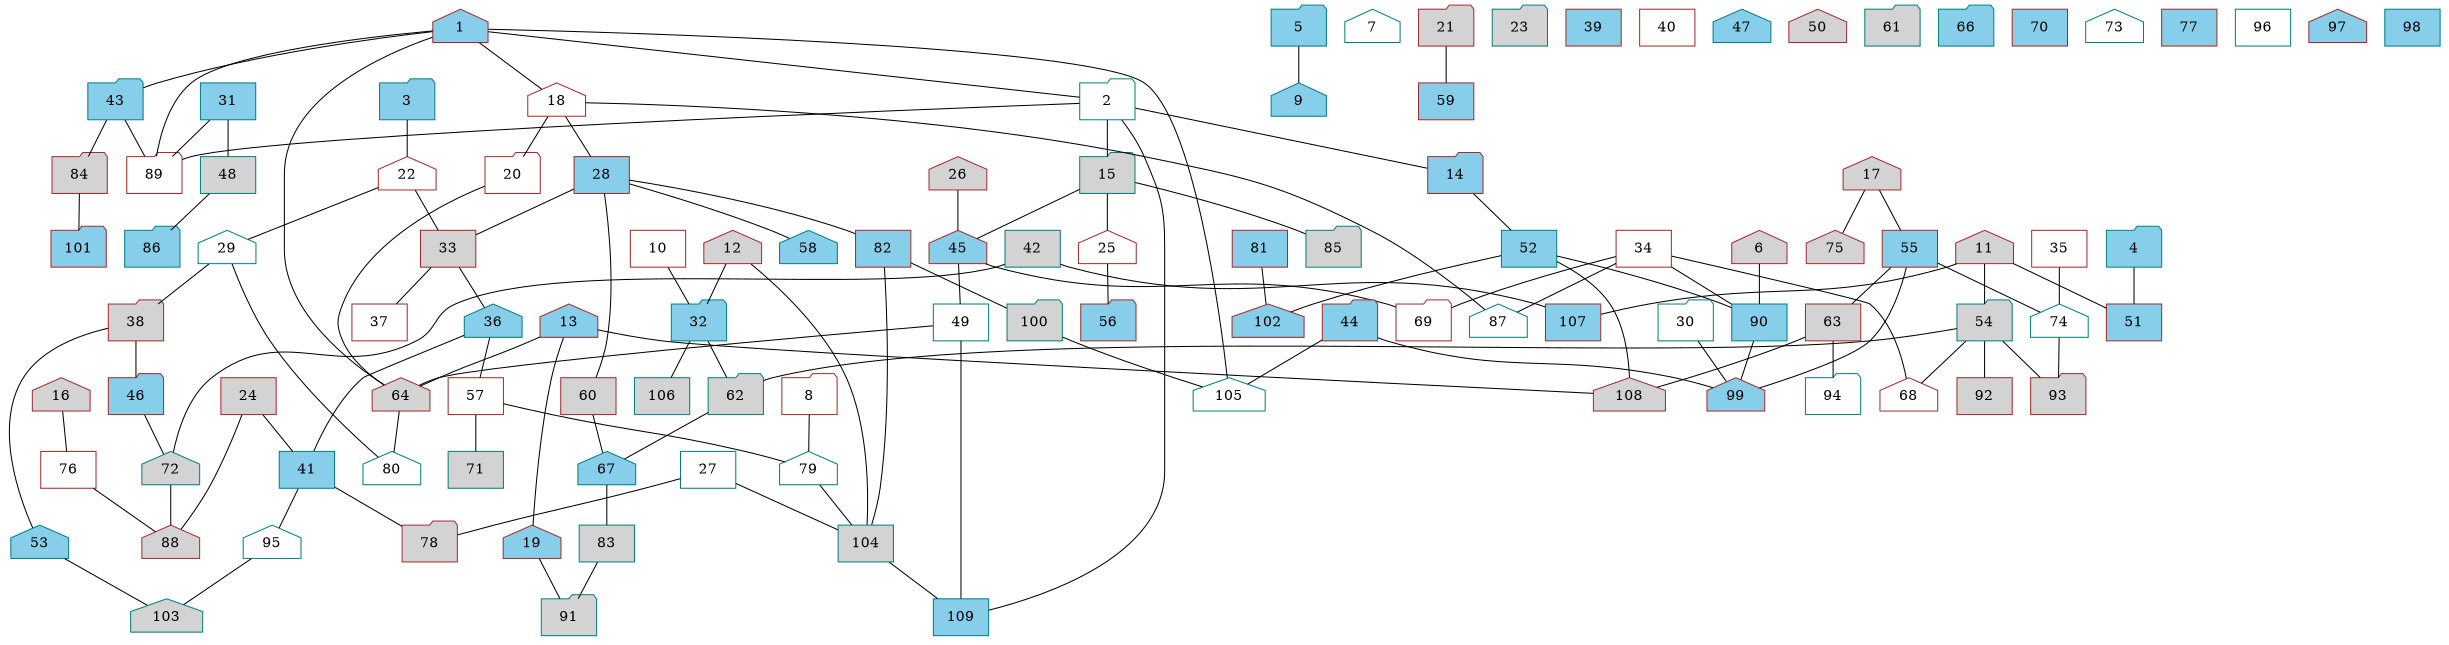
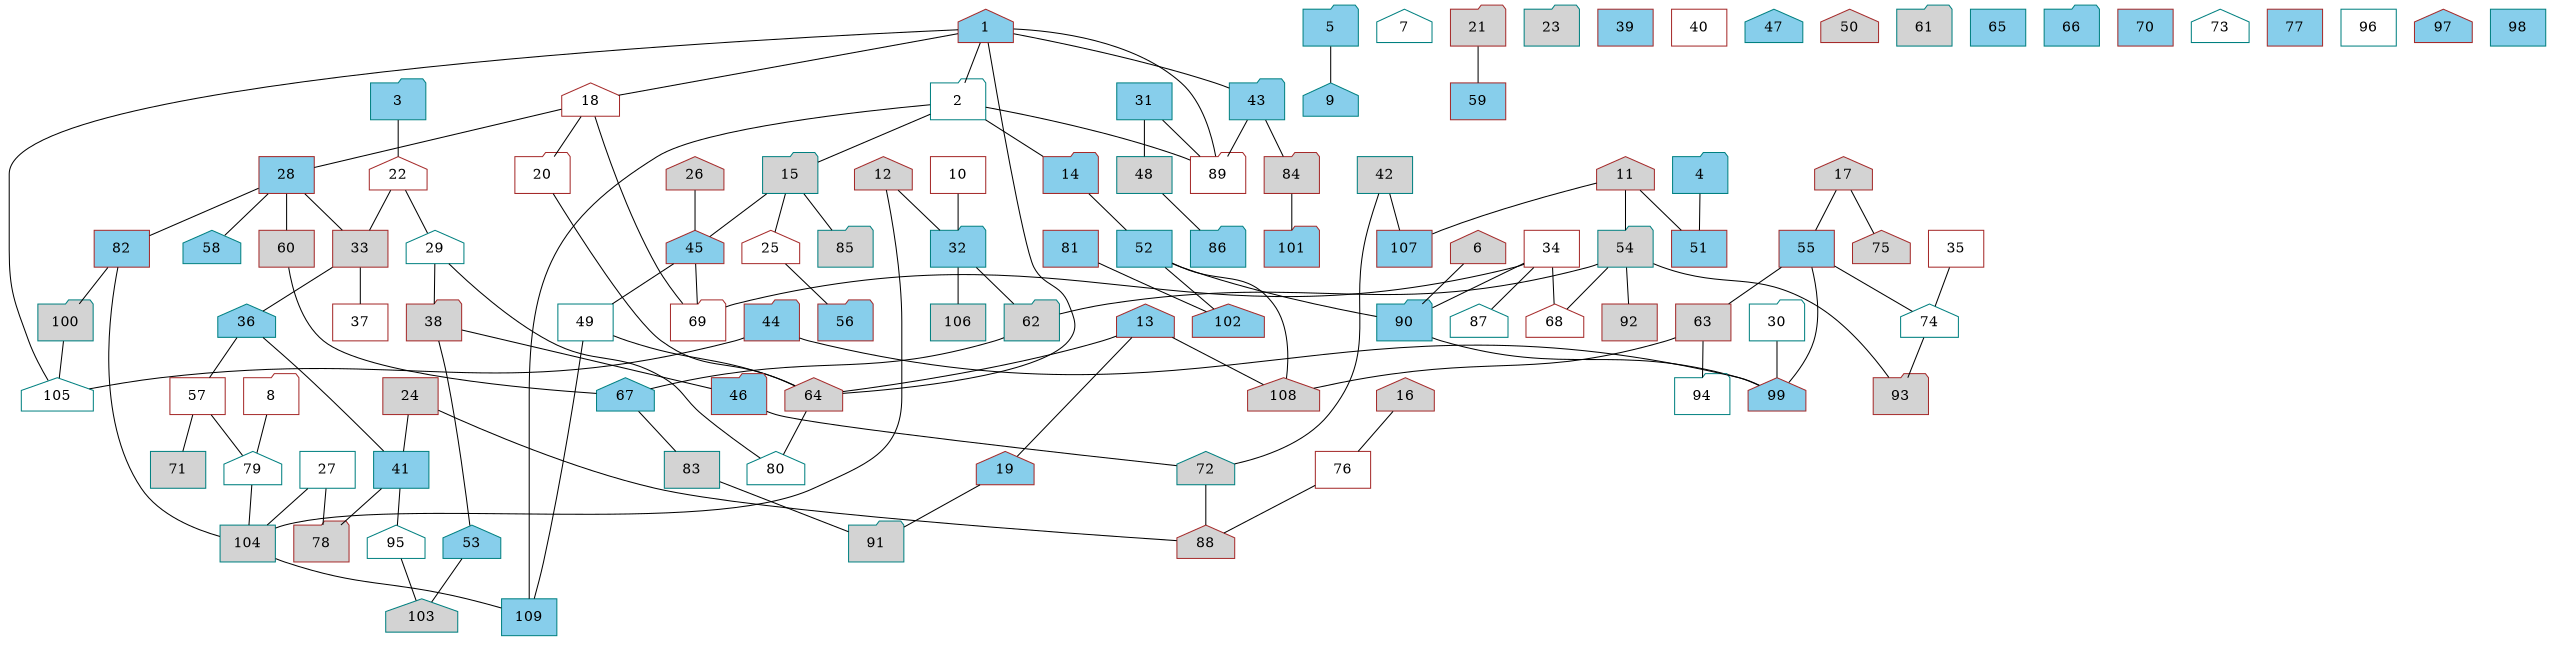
none -> (1998, 28)
(1054, 141) -> (631, 214)
(1759, 322) -> (1404, 322)
